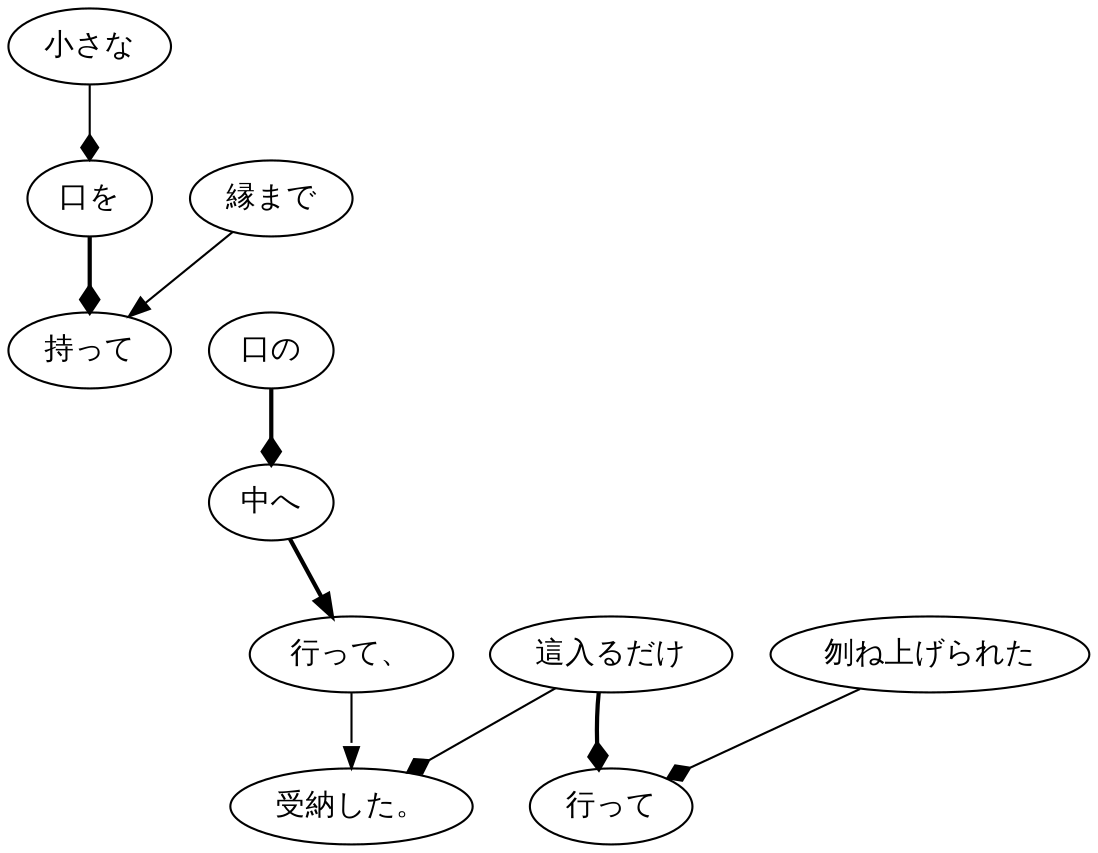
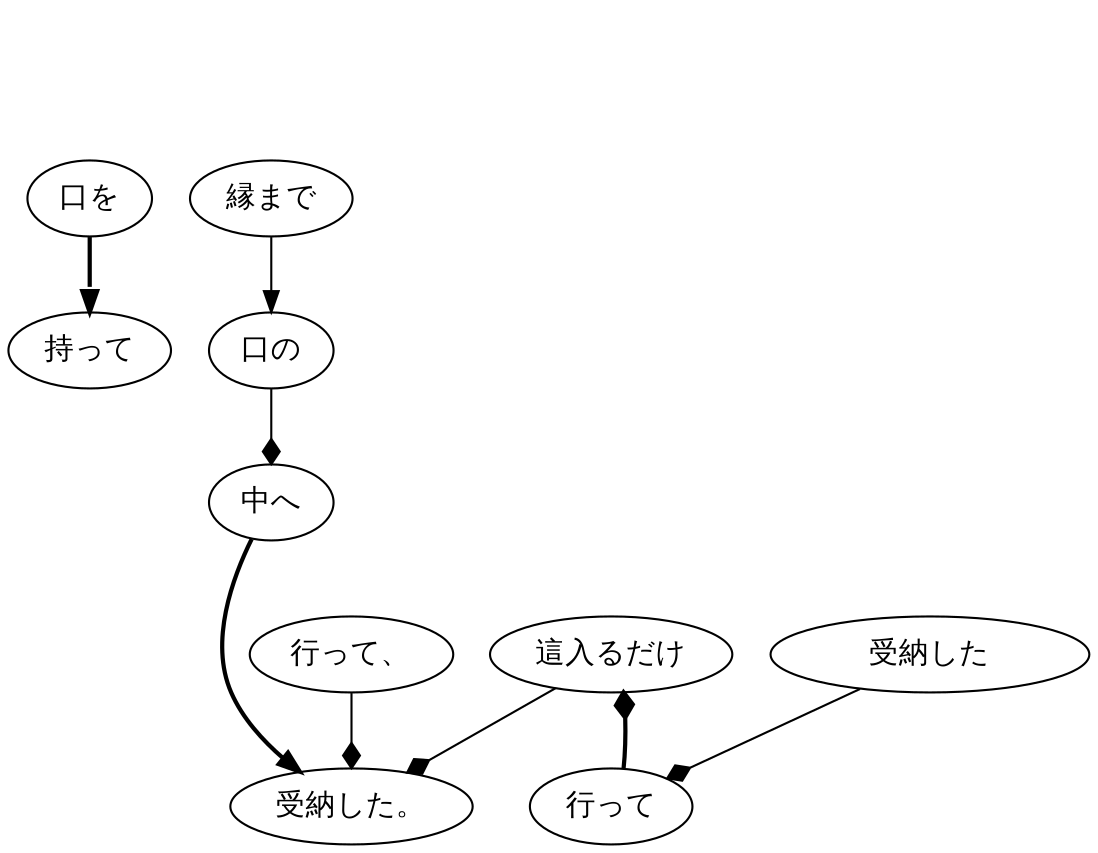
(90, 46) -> none
(90, 262) -> (90, 262)
(189, 267) -> (271, 264)
(271, 414) -> (271, 414)
(306, 568) -> (223, 656)
(930, 654) -> (930, 654)
(352, 718) -> (352, 718)
(597, 718) -> (625, 744)
